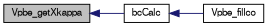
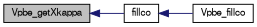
(147, 13) -> (141, 13)
